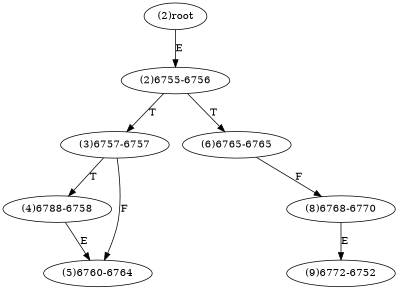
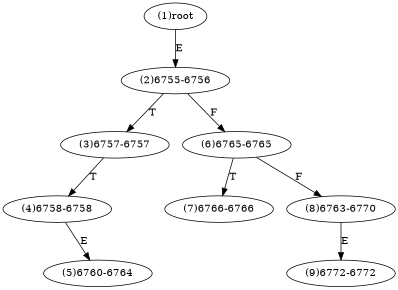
(175, 16) -> (175, 16)
(214, 113) -> (214, 113)
(120, 207) -> none
(57, 209) -> (57, 209)
none -> (219, 209)
(341, 209) -> (341, 209)
(341, 273) -> (341, 273)
